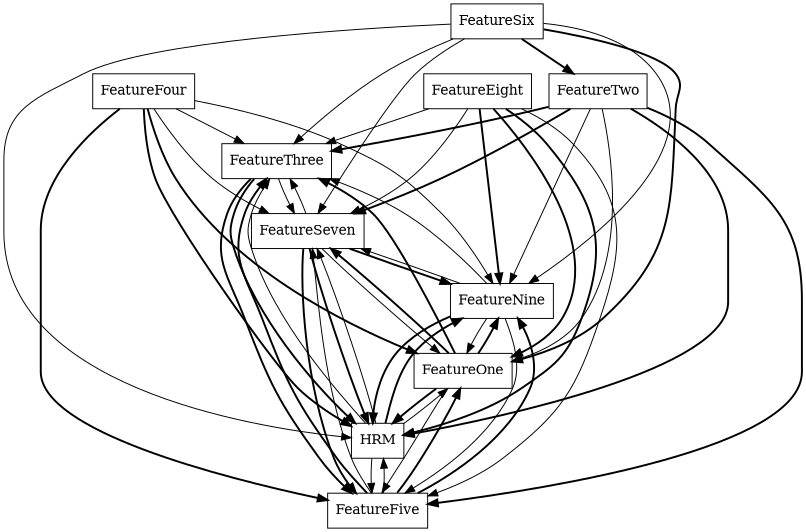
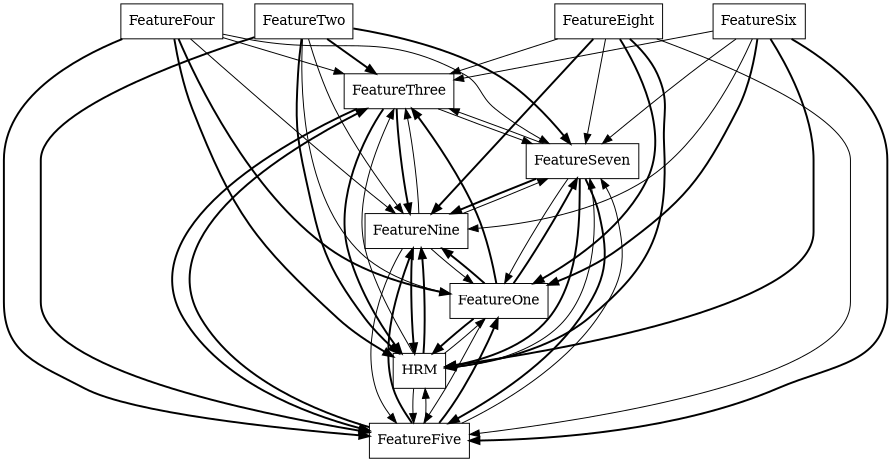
(543, 53) -> (848, 362)
none -> (401, 157)
(4, 161) -> (745, 295)
